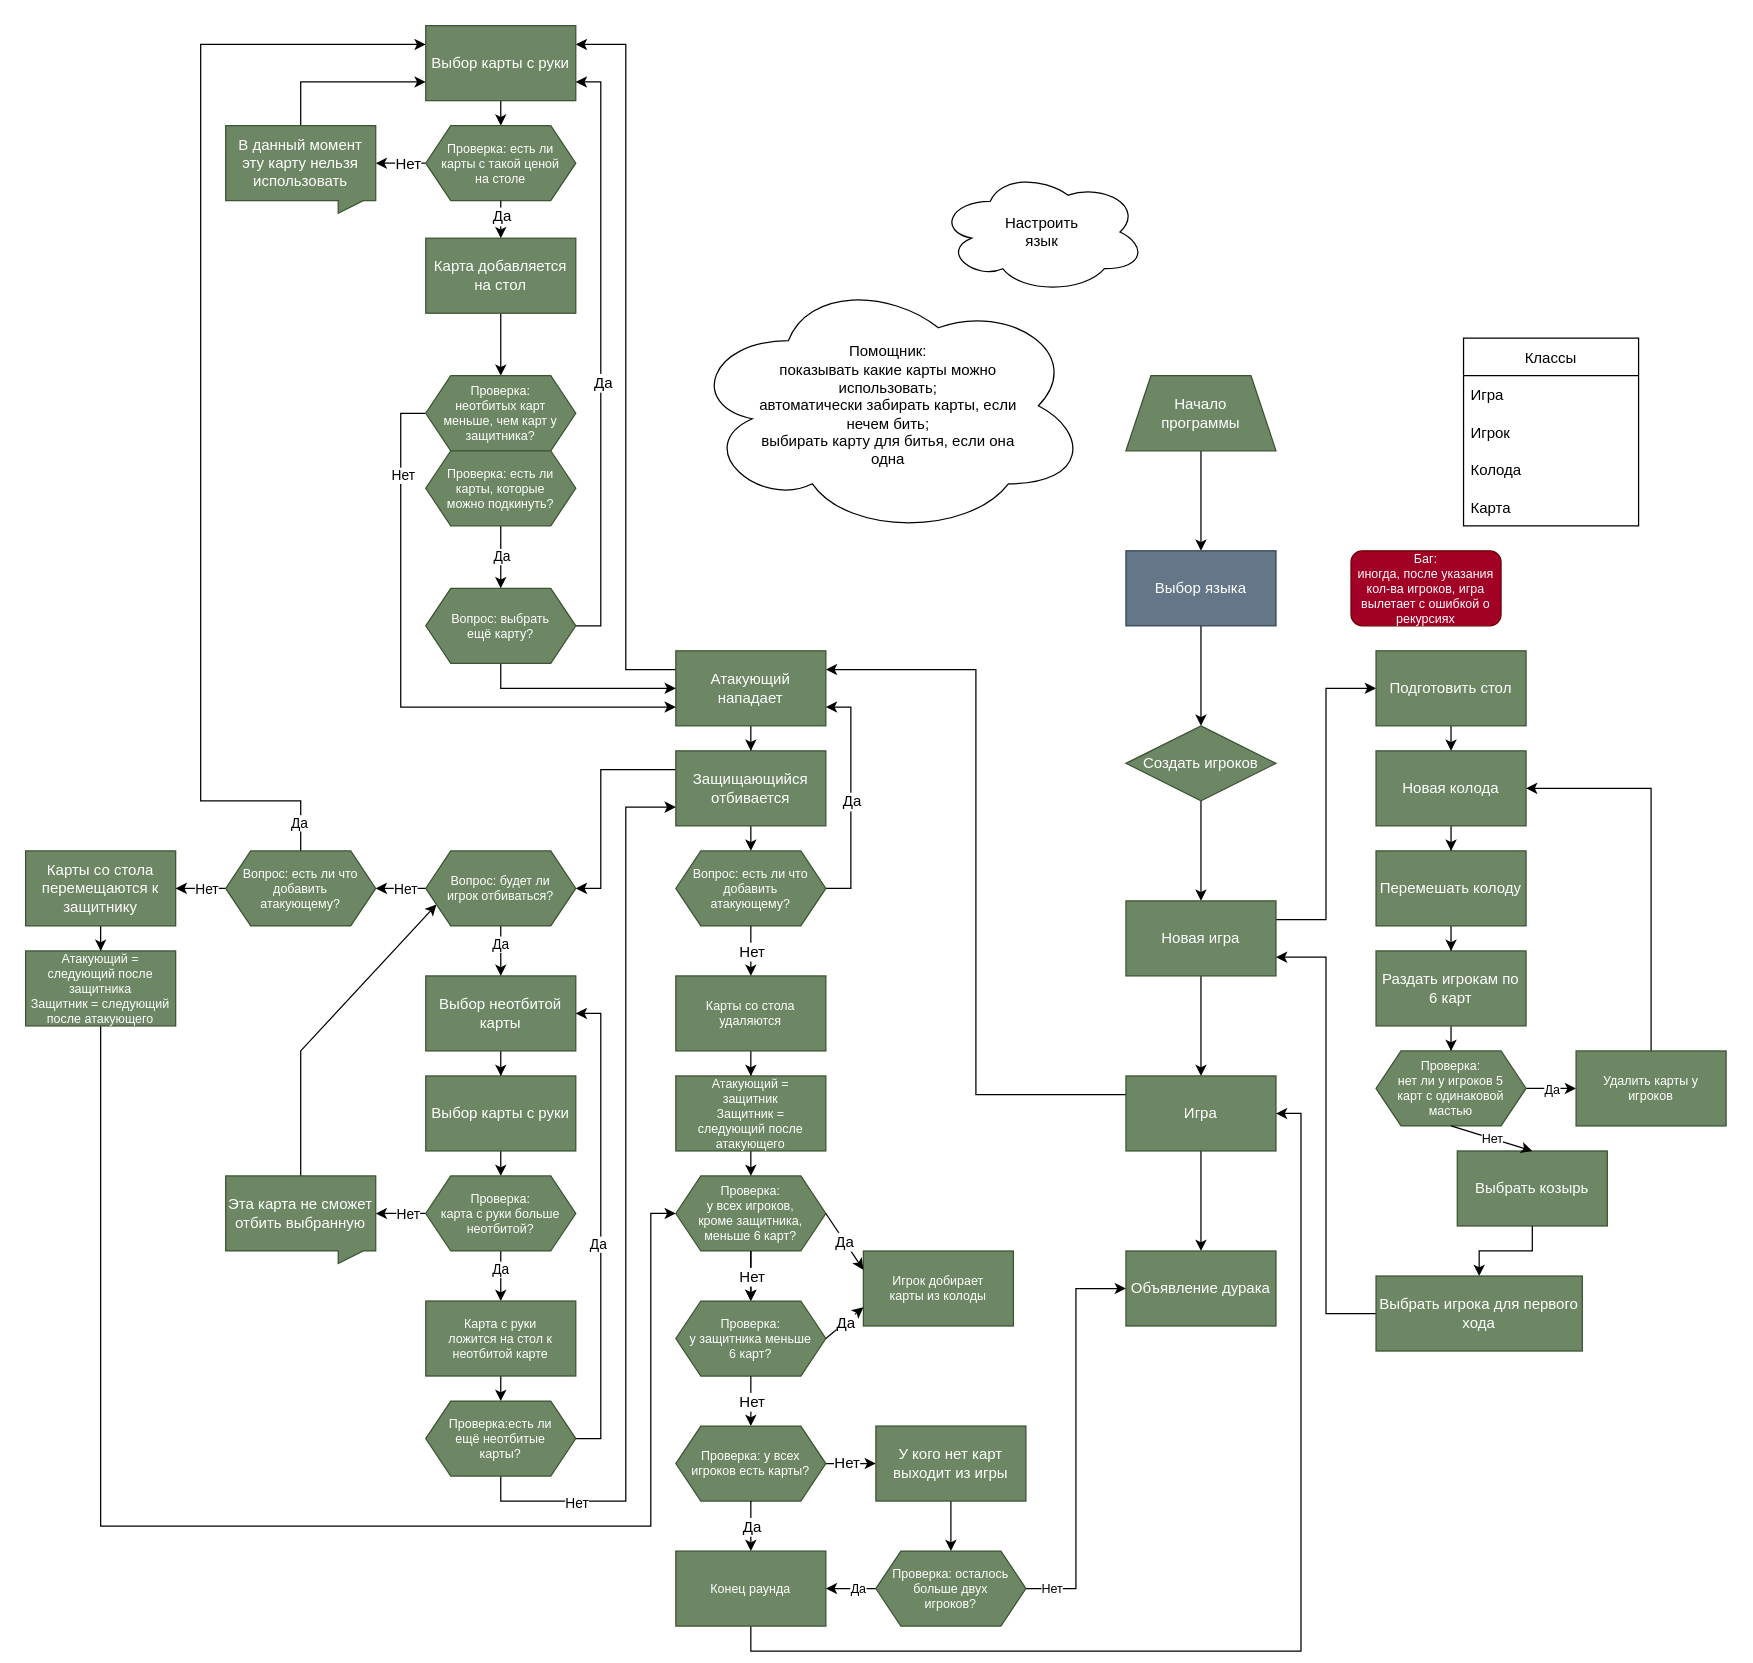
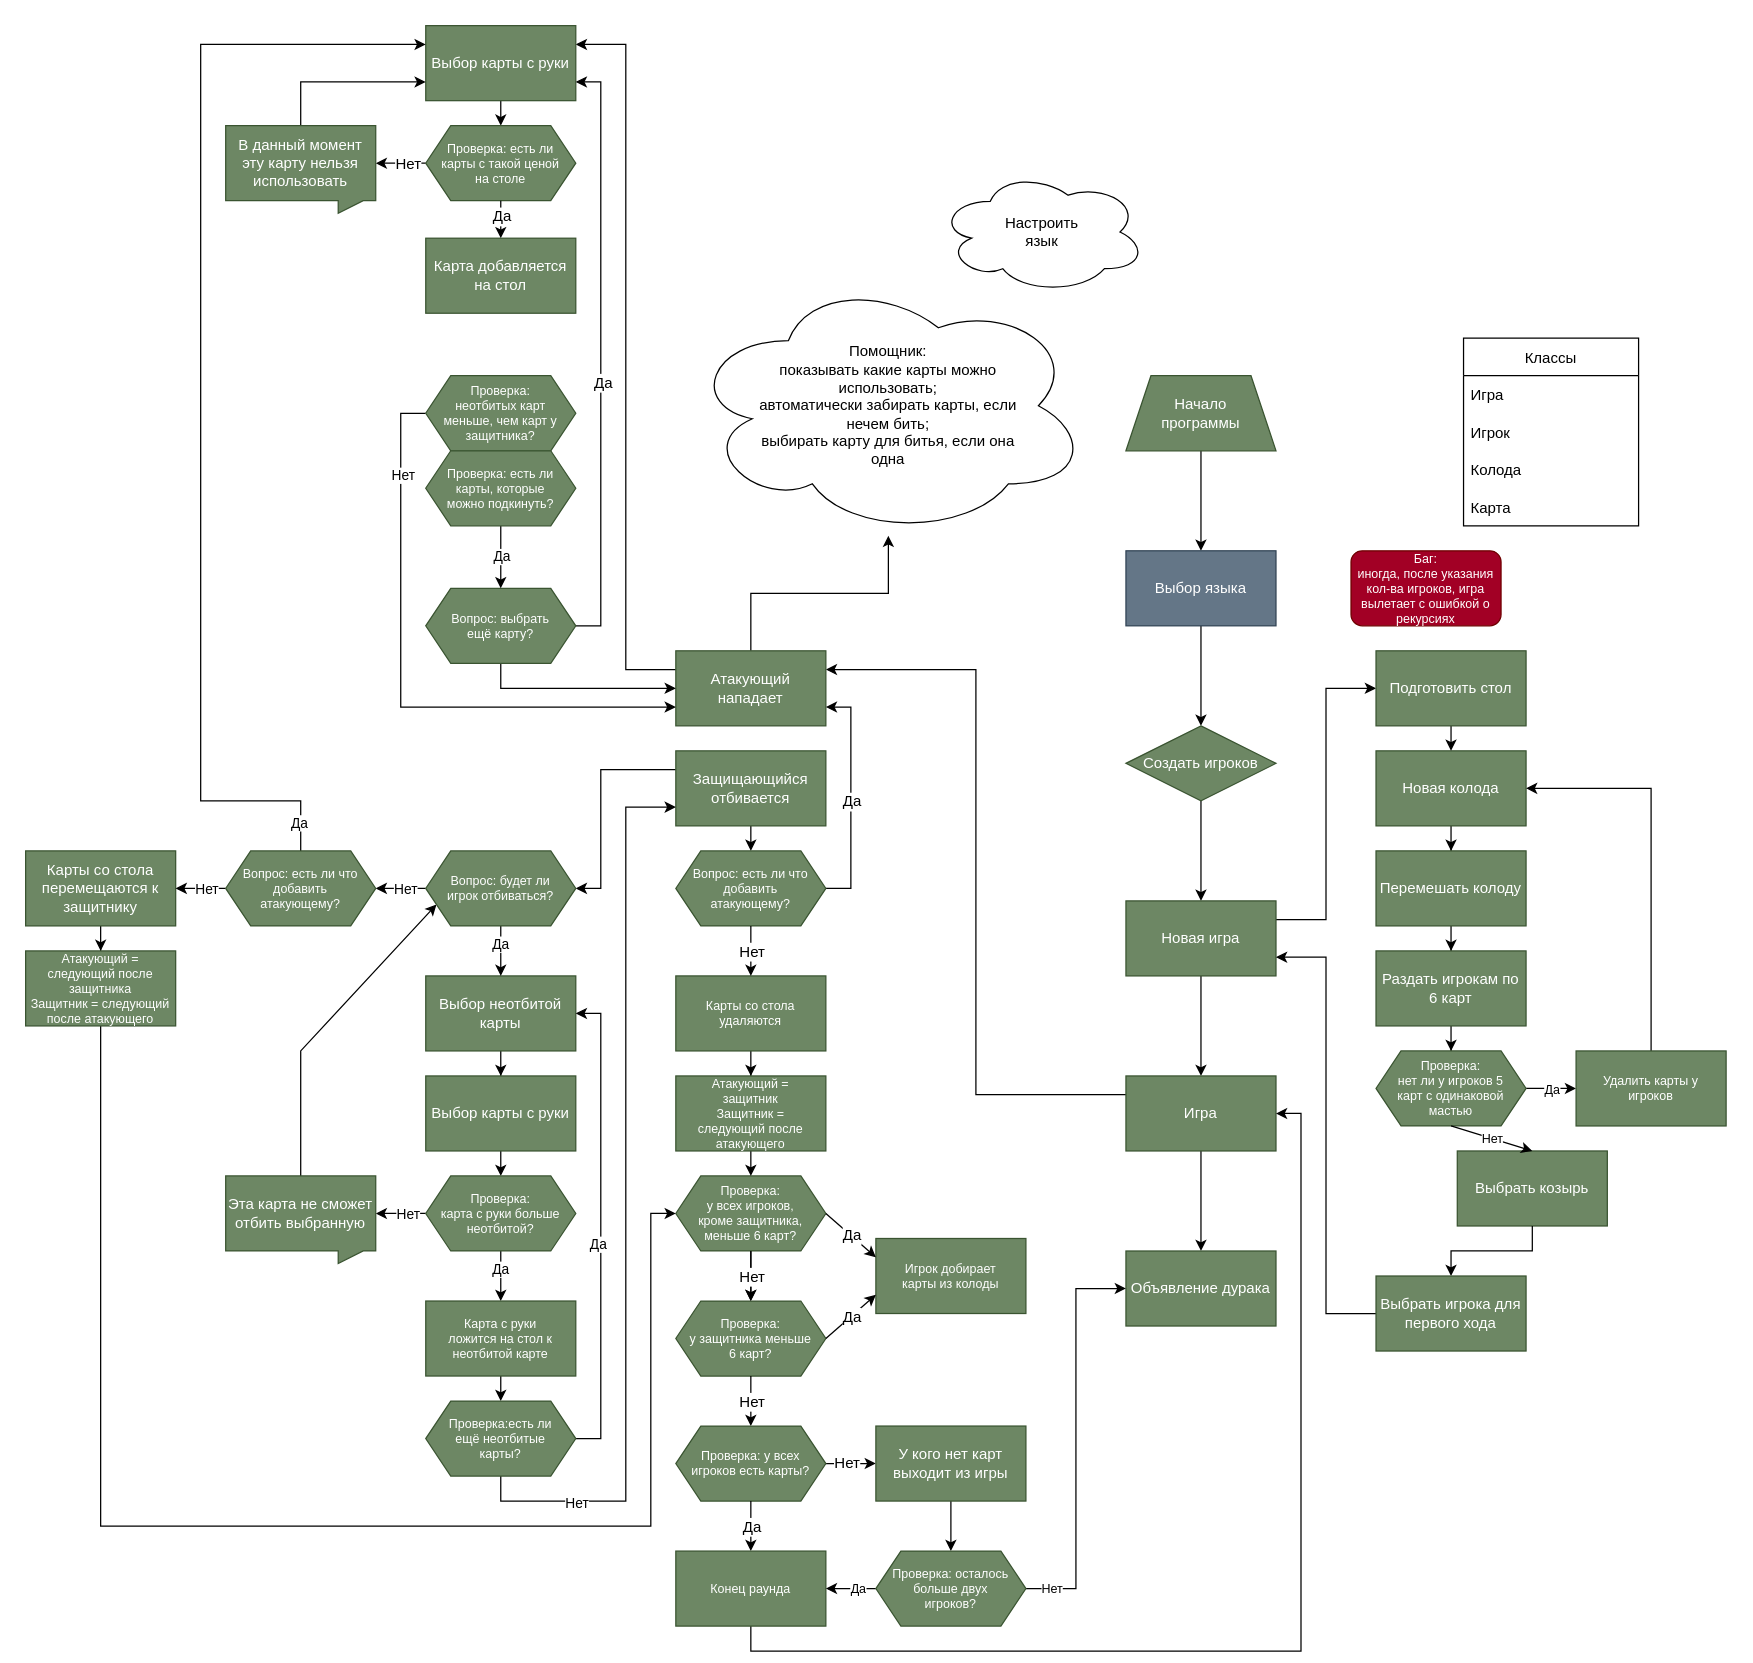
(501, 340) -> none
(751, 743) -> (815, 593)
(938, 1288) -> (951, 1276)
(1479, 1313) -> (1451, 1313)
